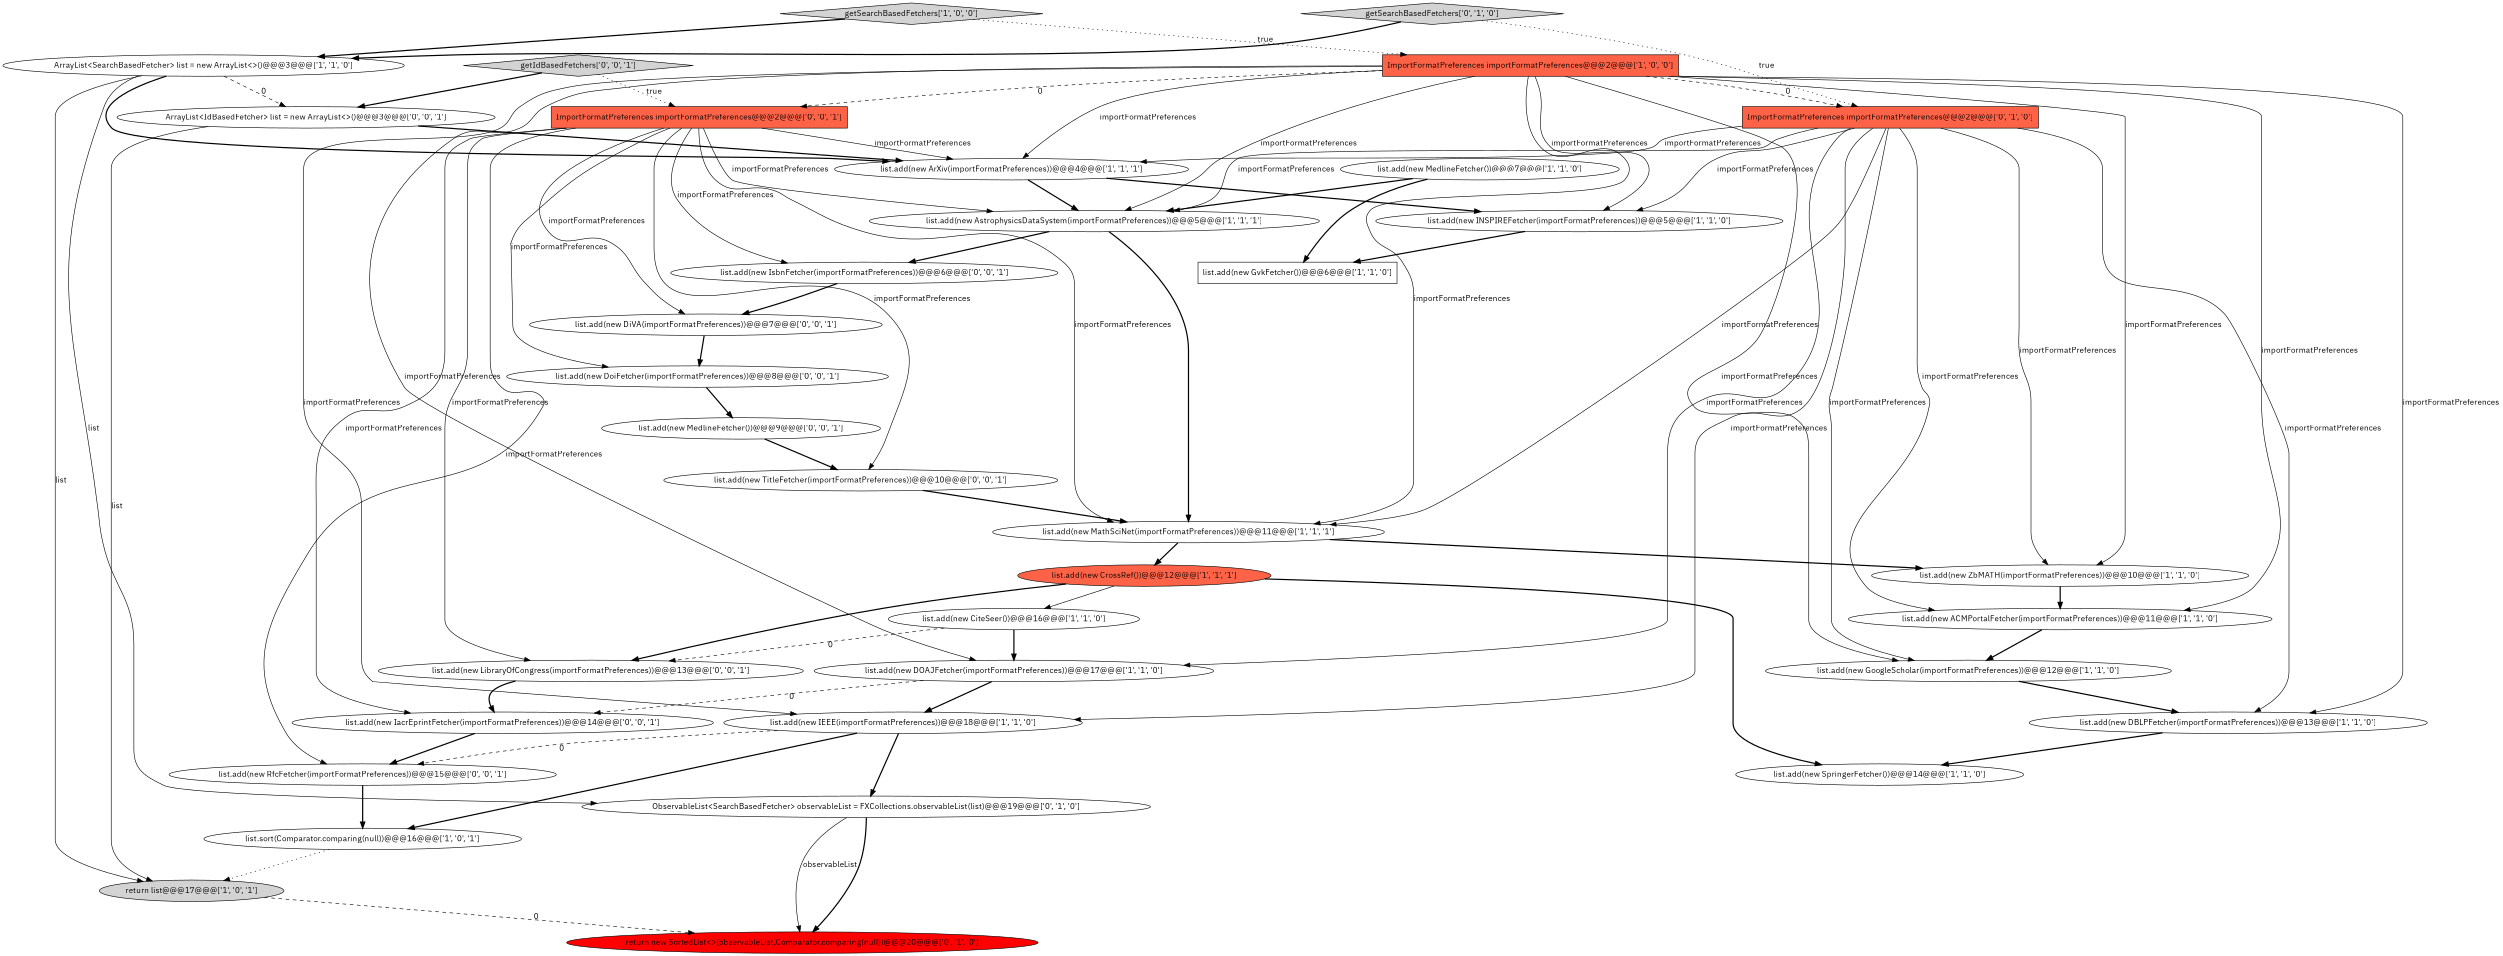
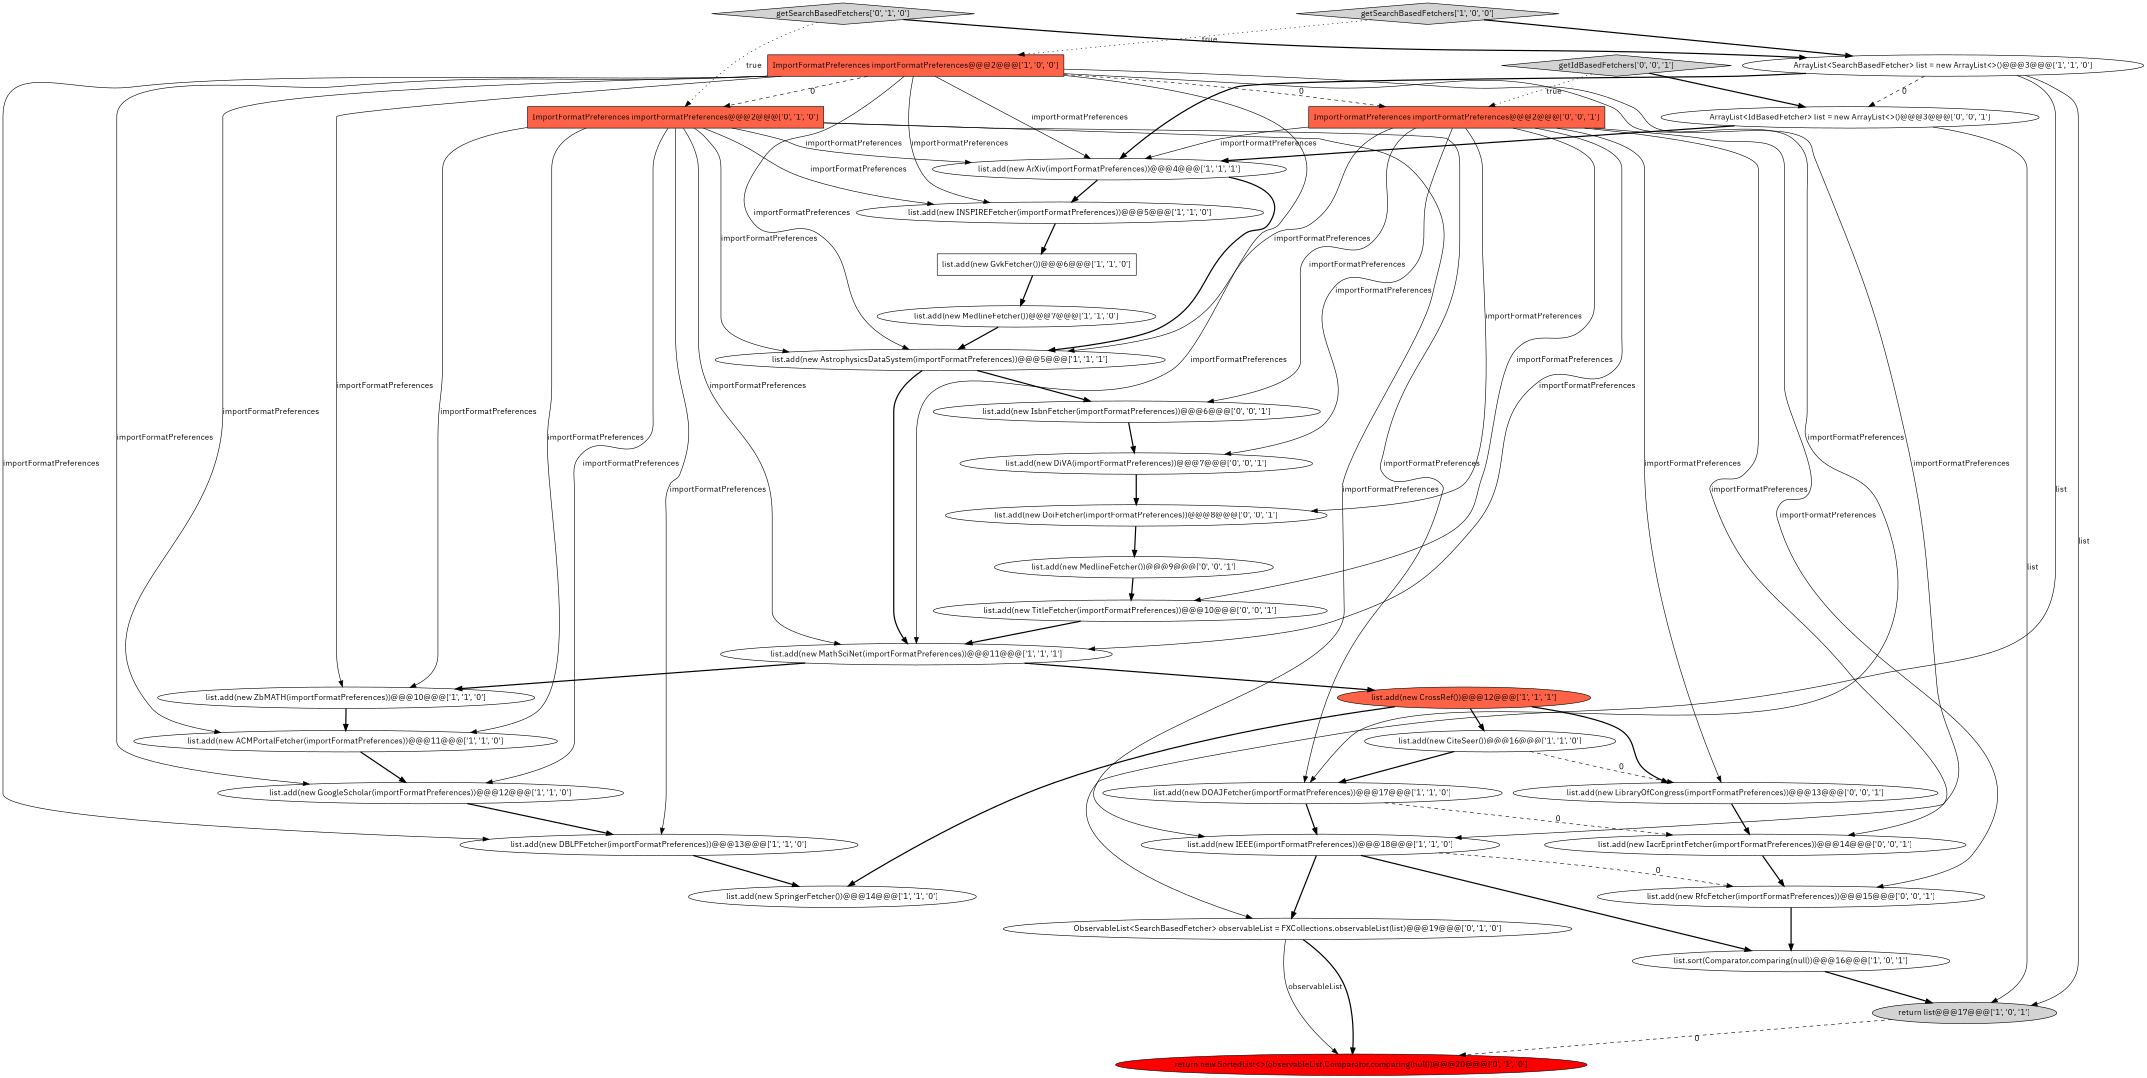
(1359, 205) -> (1028, 288)
(1082, 596) -> (1478, 721)
(279, 864) -> (1875, 986)
